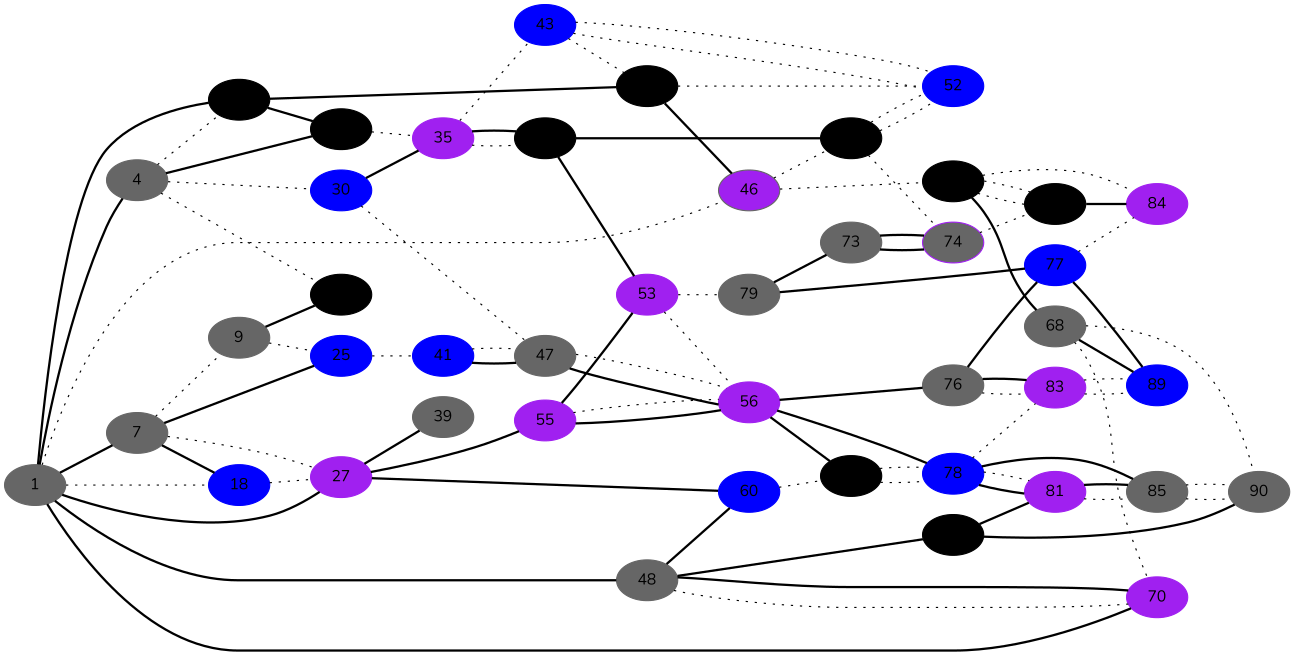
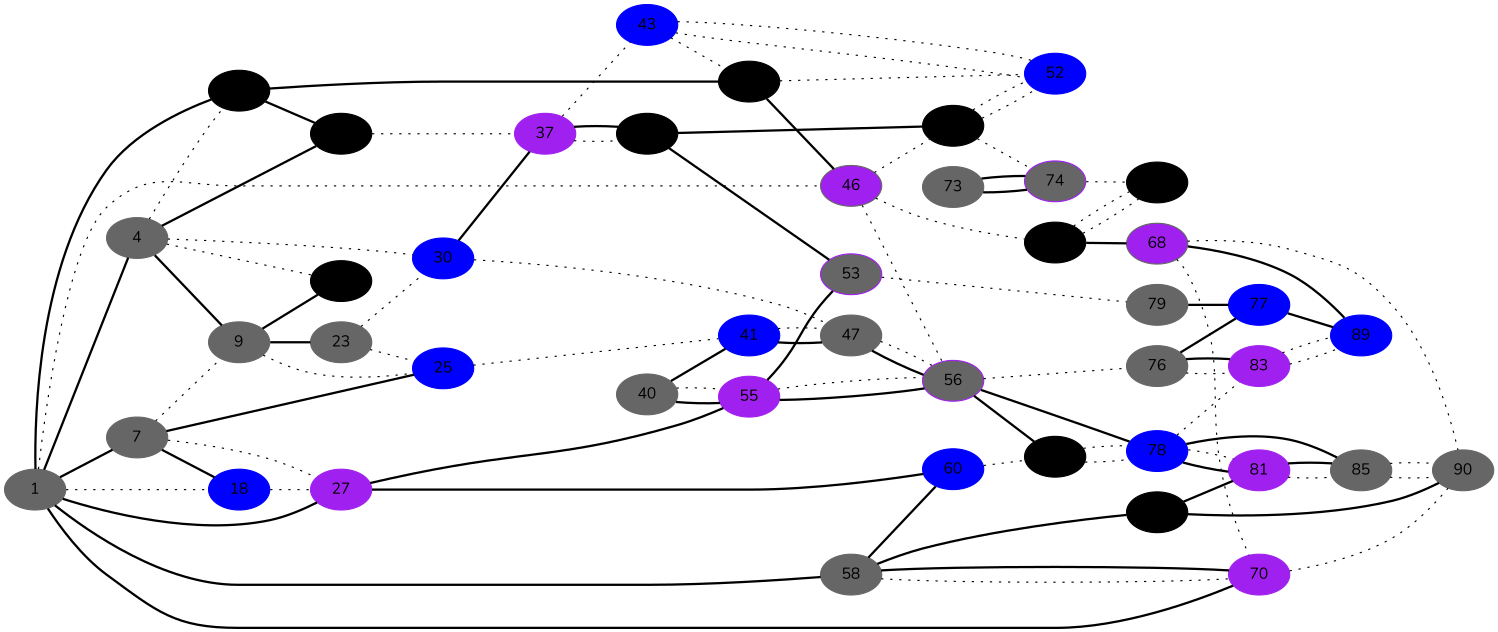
(443, 138) -> (545, 134)
(1157, 204) -> none
(800, 269) -> none
none -> (188, 290)
(647, 295) -> (851, 274)
(1055, 326) -> (1157, 244)
none -> (341, 342)
(698, 349) -> (904, 287)
none -> (647, 394)
(851, 394) -> (1055, 373)
(749, 402) -> (953, 381)
(443, 417) -> none
none -> (1377, 546)
(647, 580) -> (851, 575)
